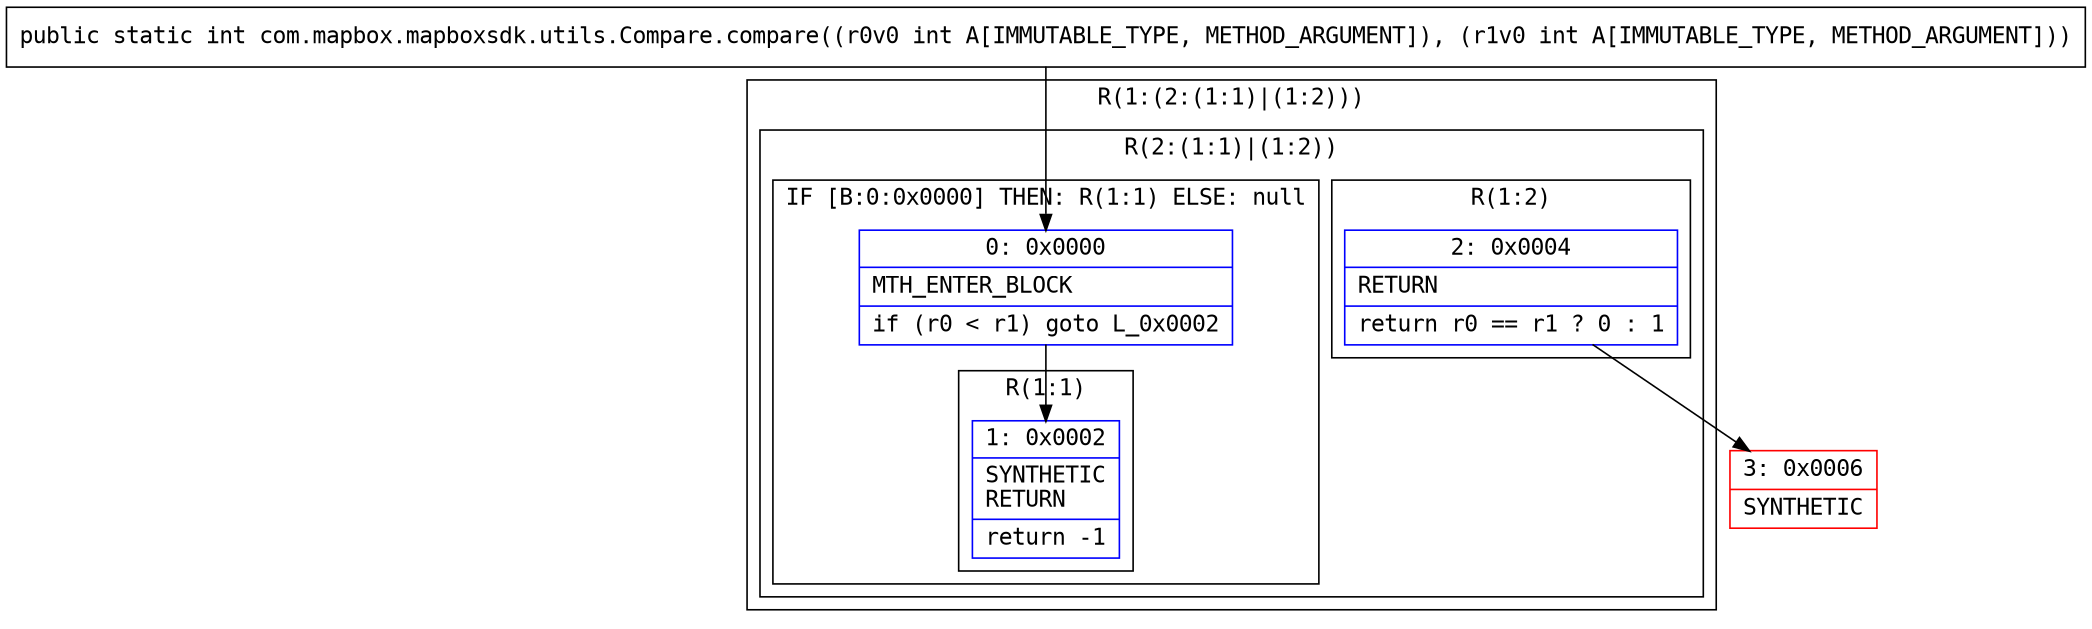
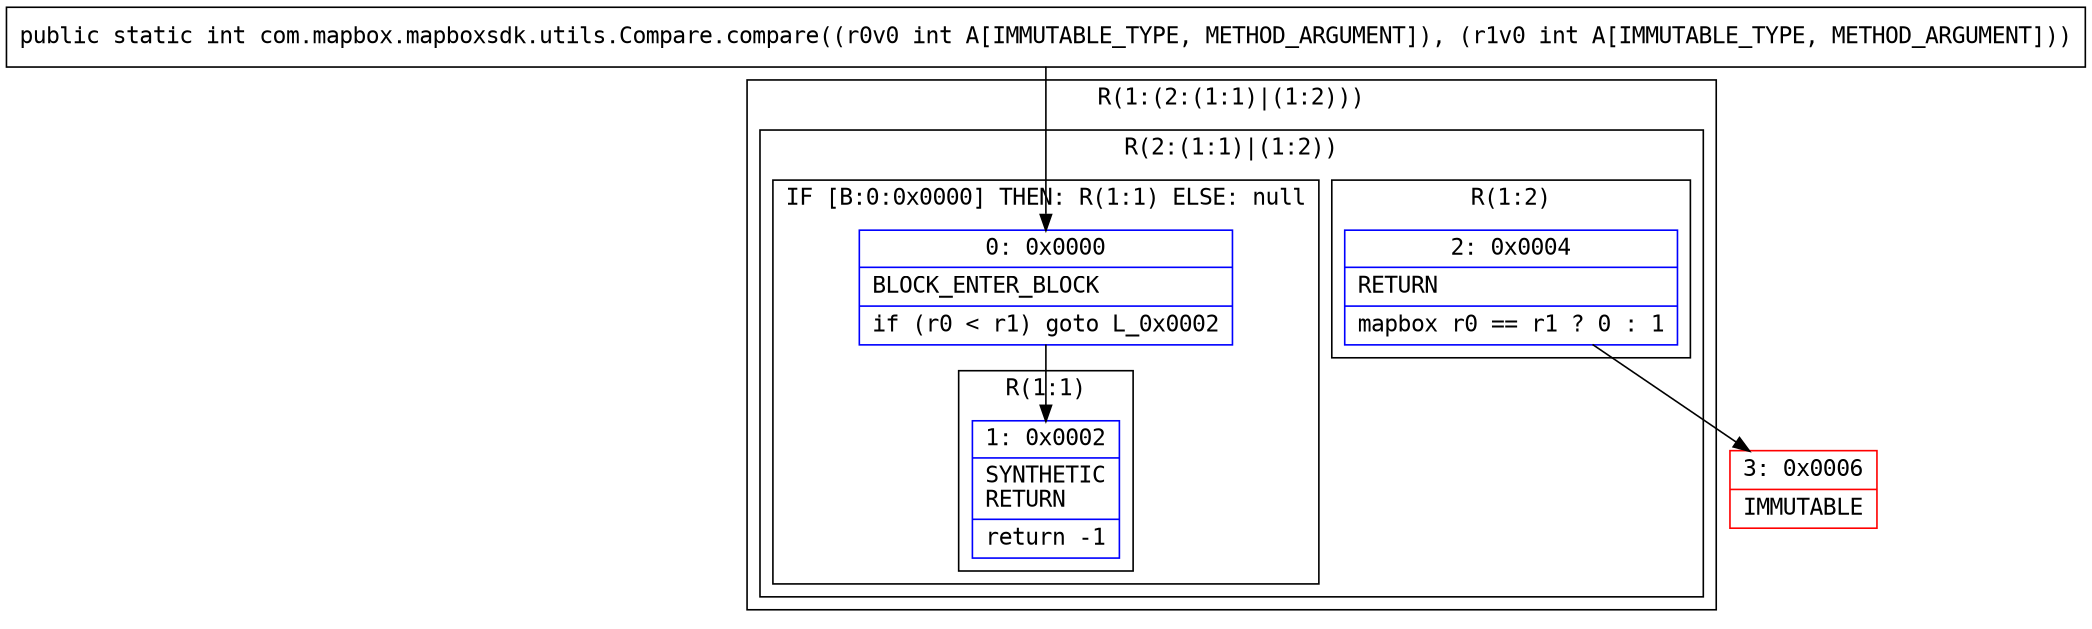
(972, 286) -> (986, 286)
(1511, 325) -> (1511, 325)
(1803, 508) -> (1803, 508)
